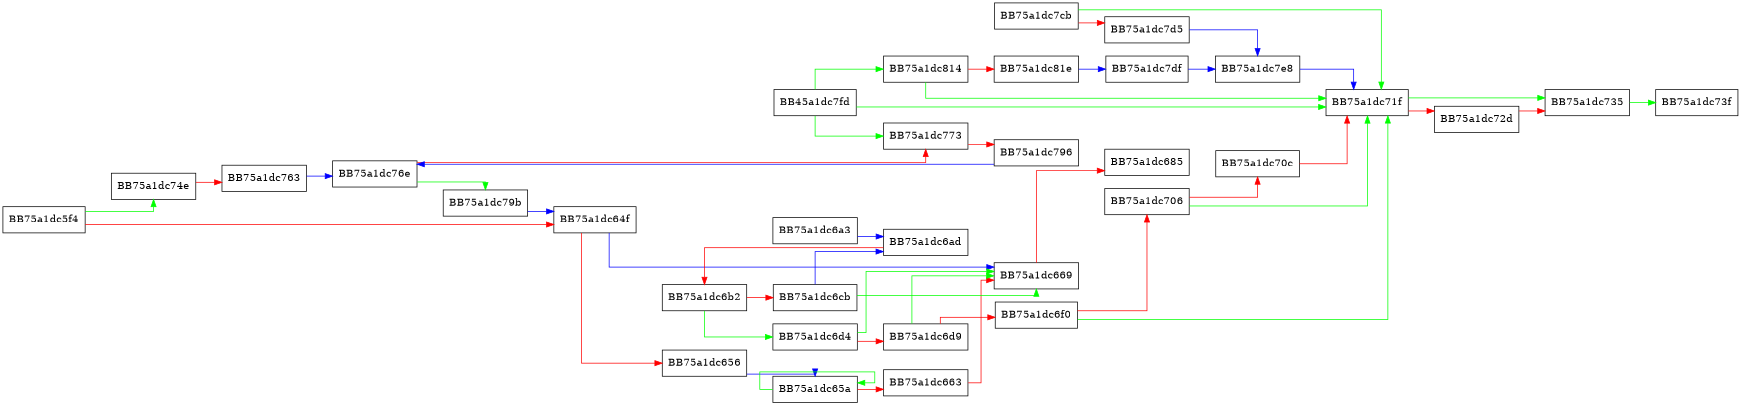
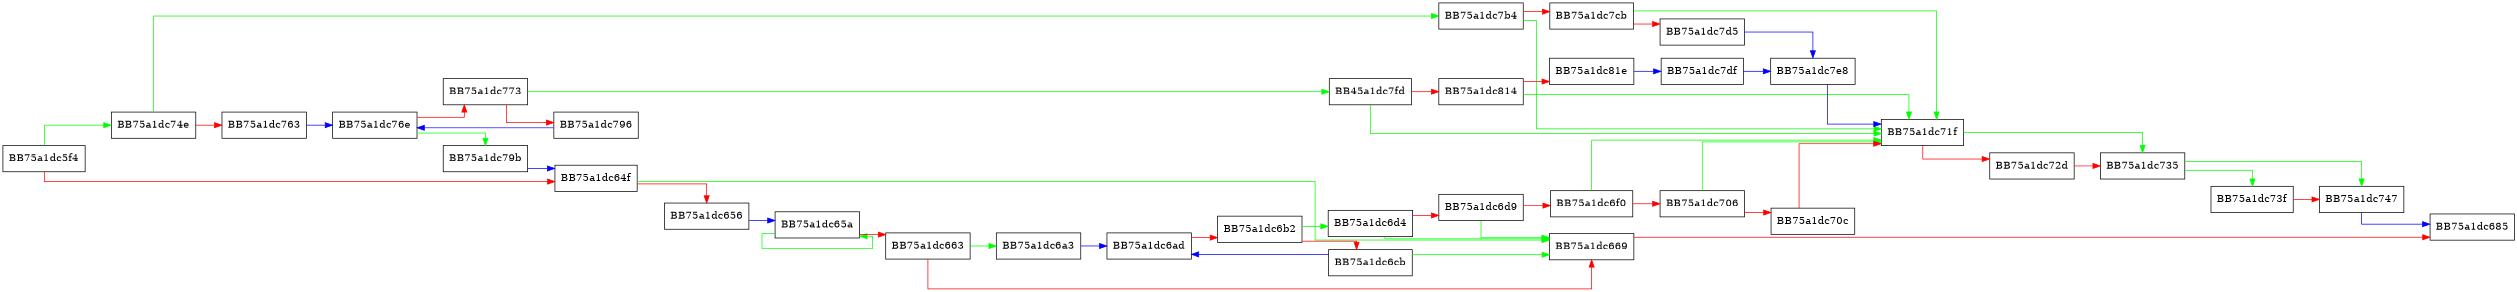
none -> (1481, 16)
(835, 69) -> (1421, 92)
(835, 136) -> (925, 92)
none -> (2362, 199)
none -> (980, 246)
(781, 267) -> (1119, 181)
